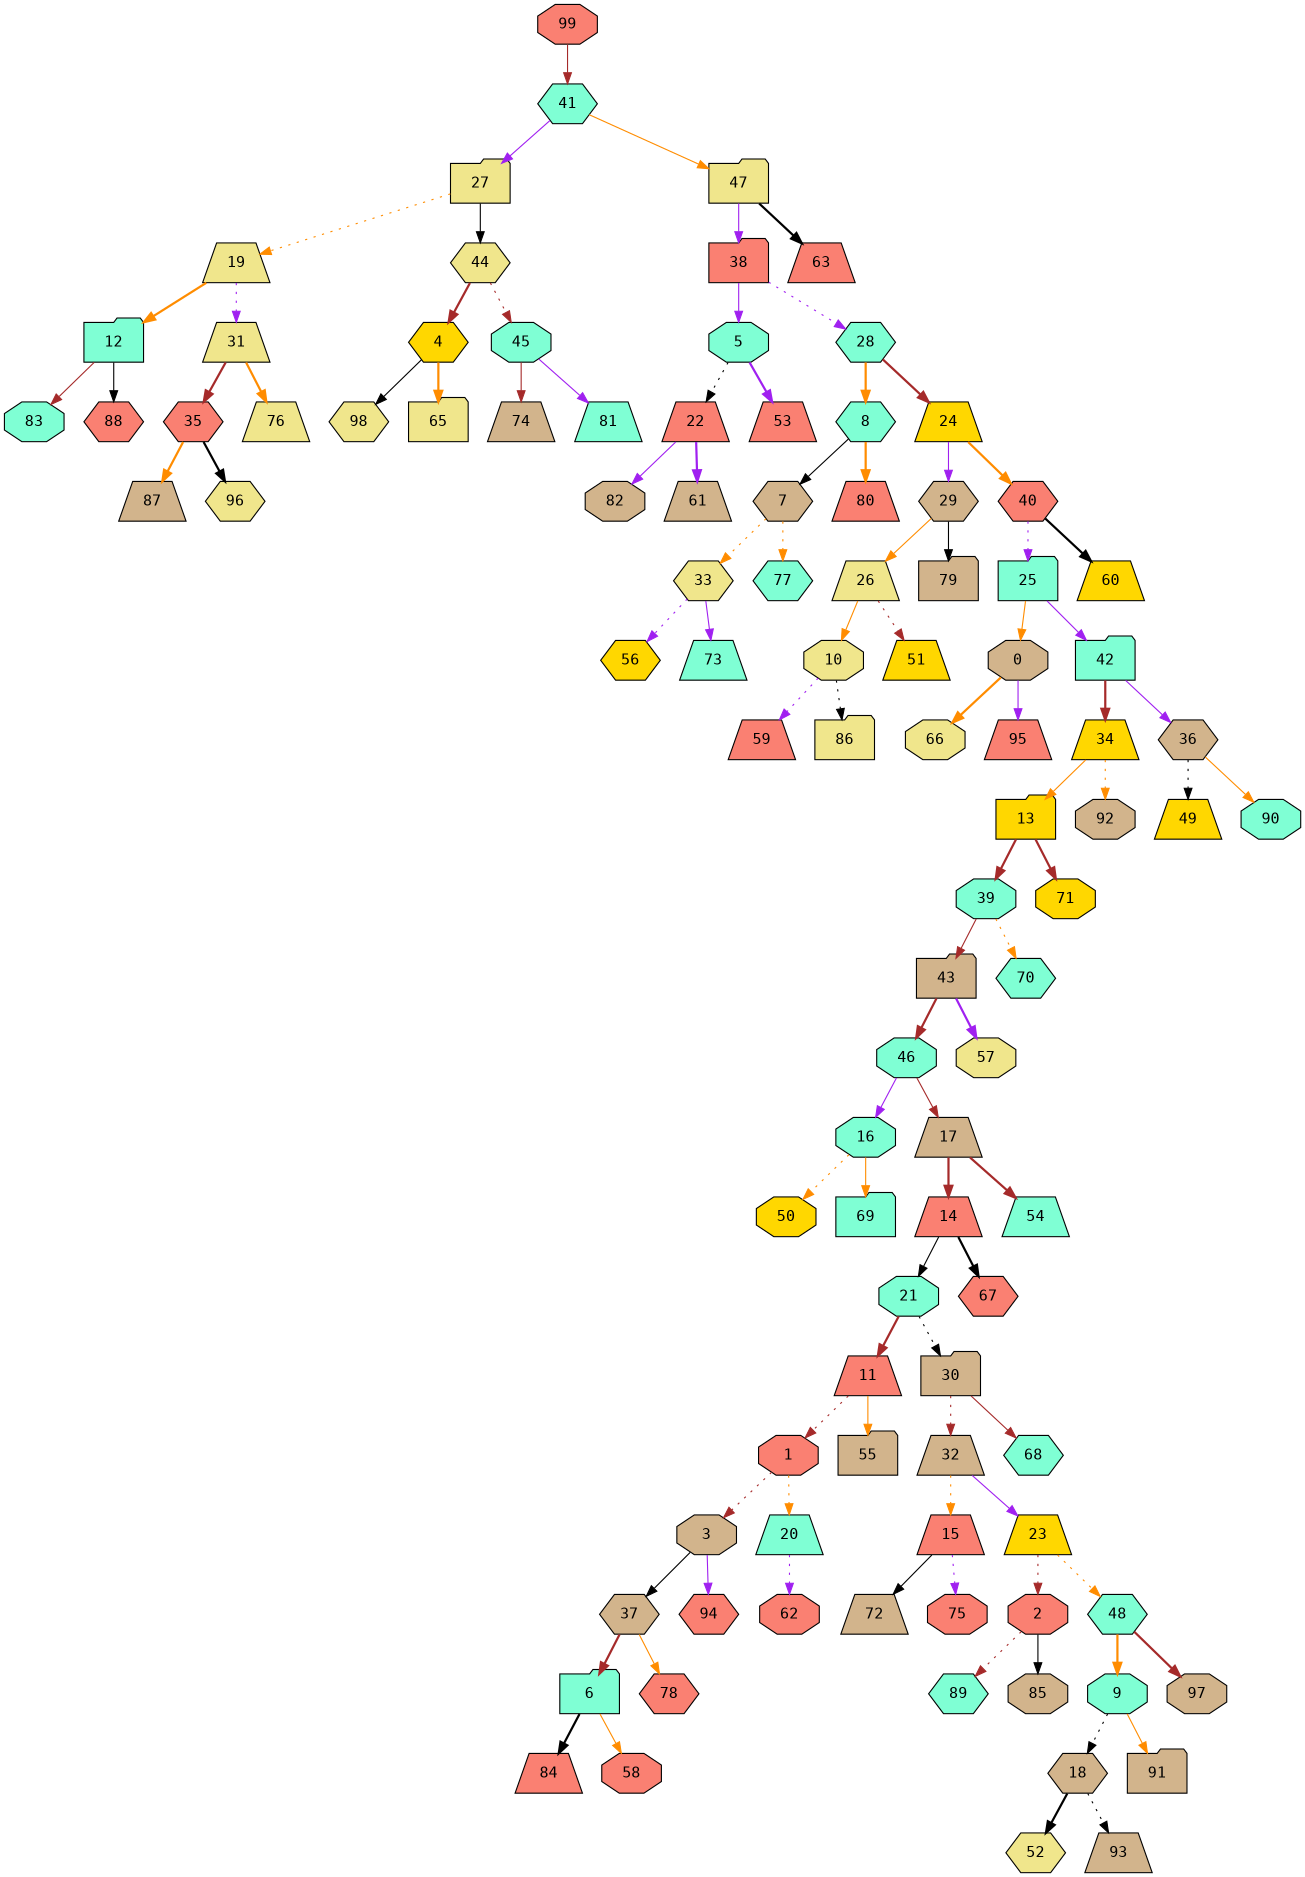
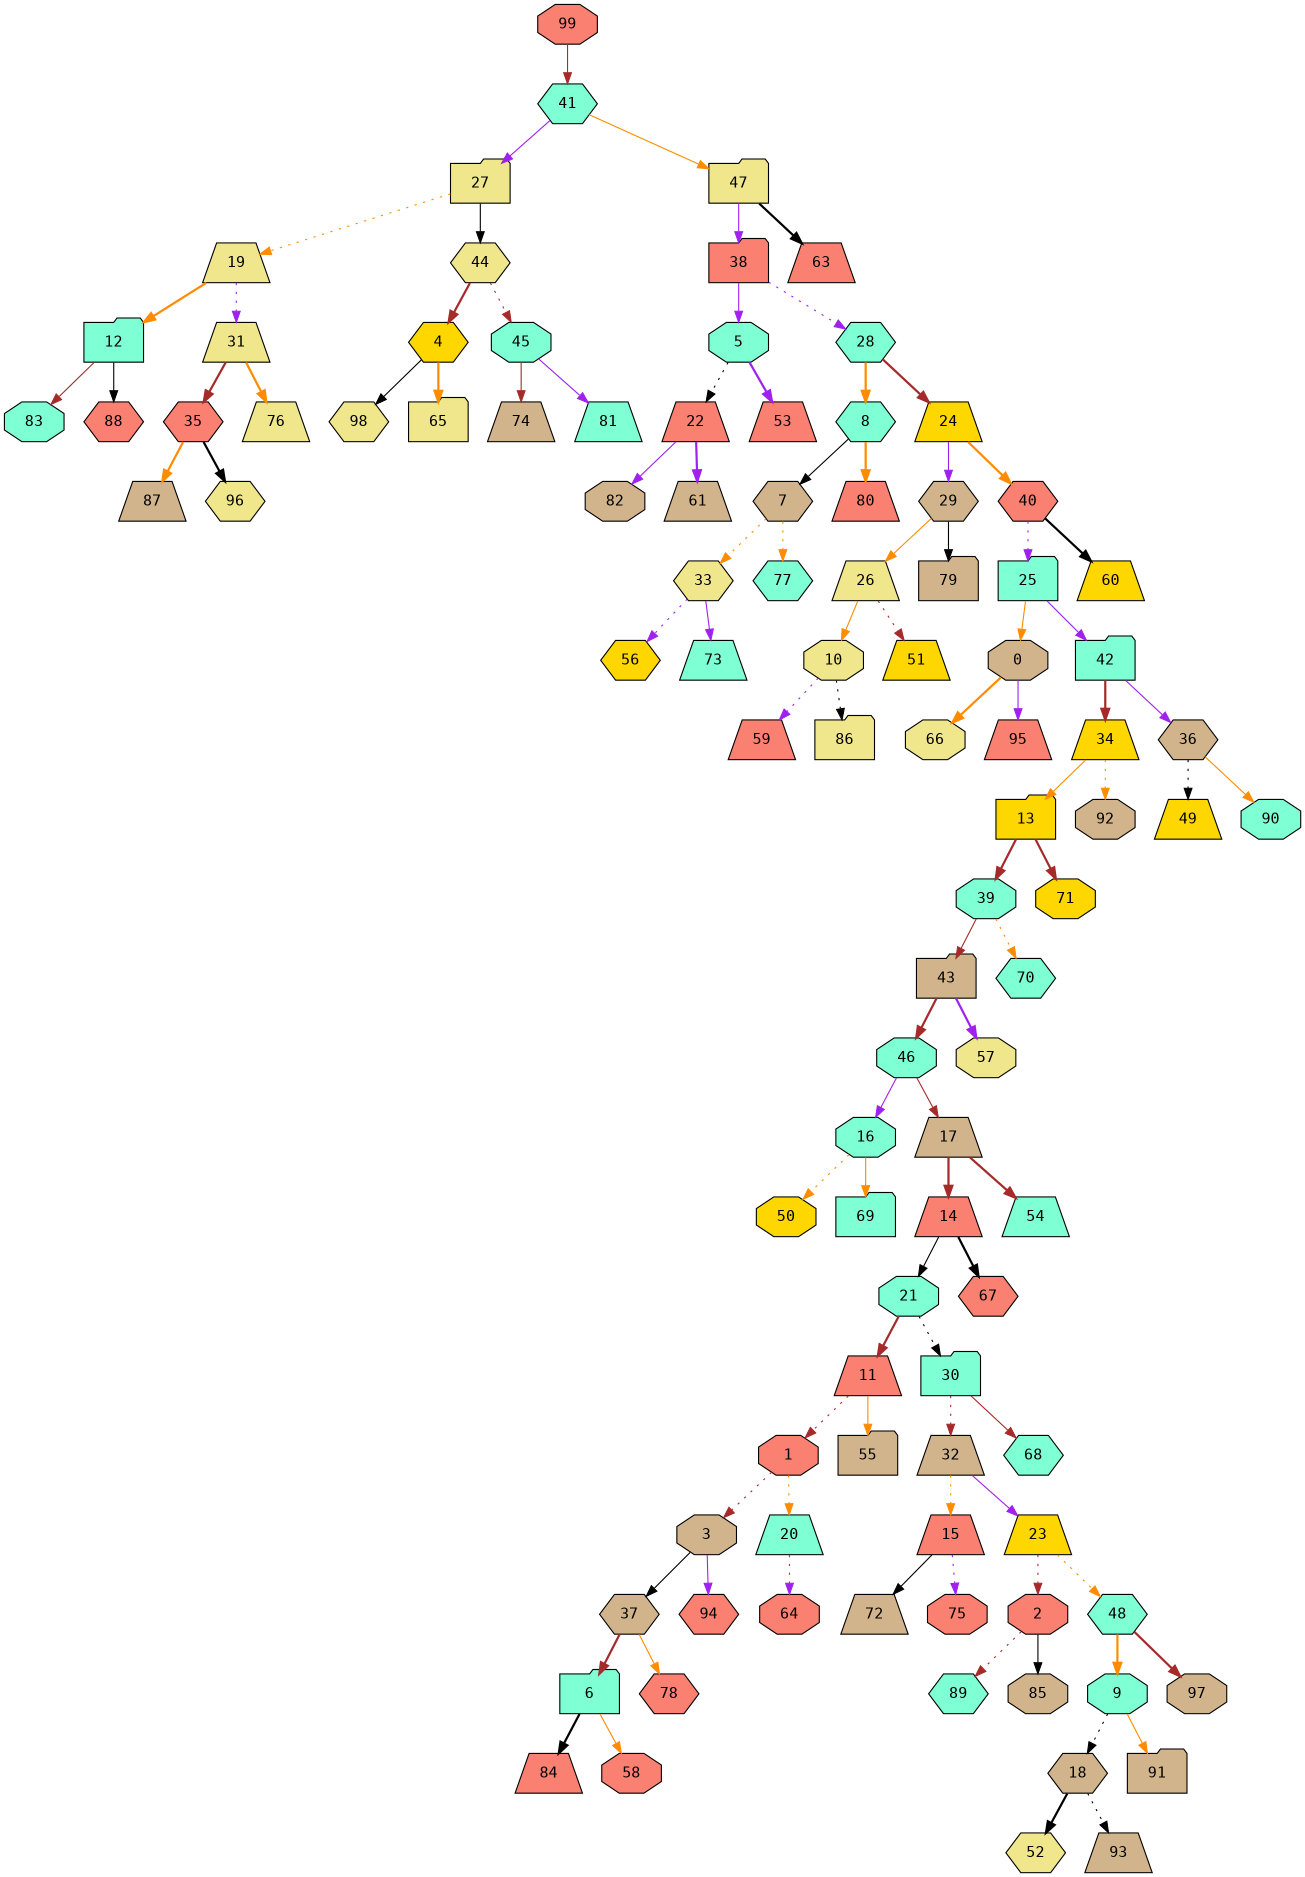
(951, 1376) -> (951, 1376)
(789, 1614) -> (789, 1614)
